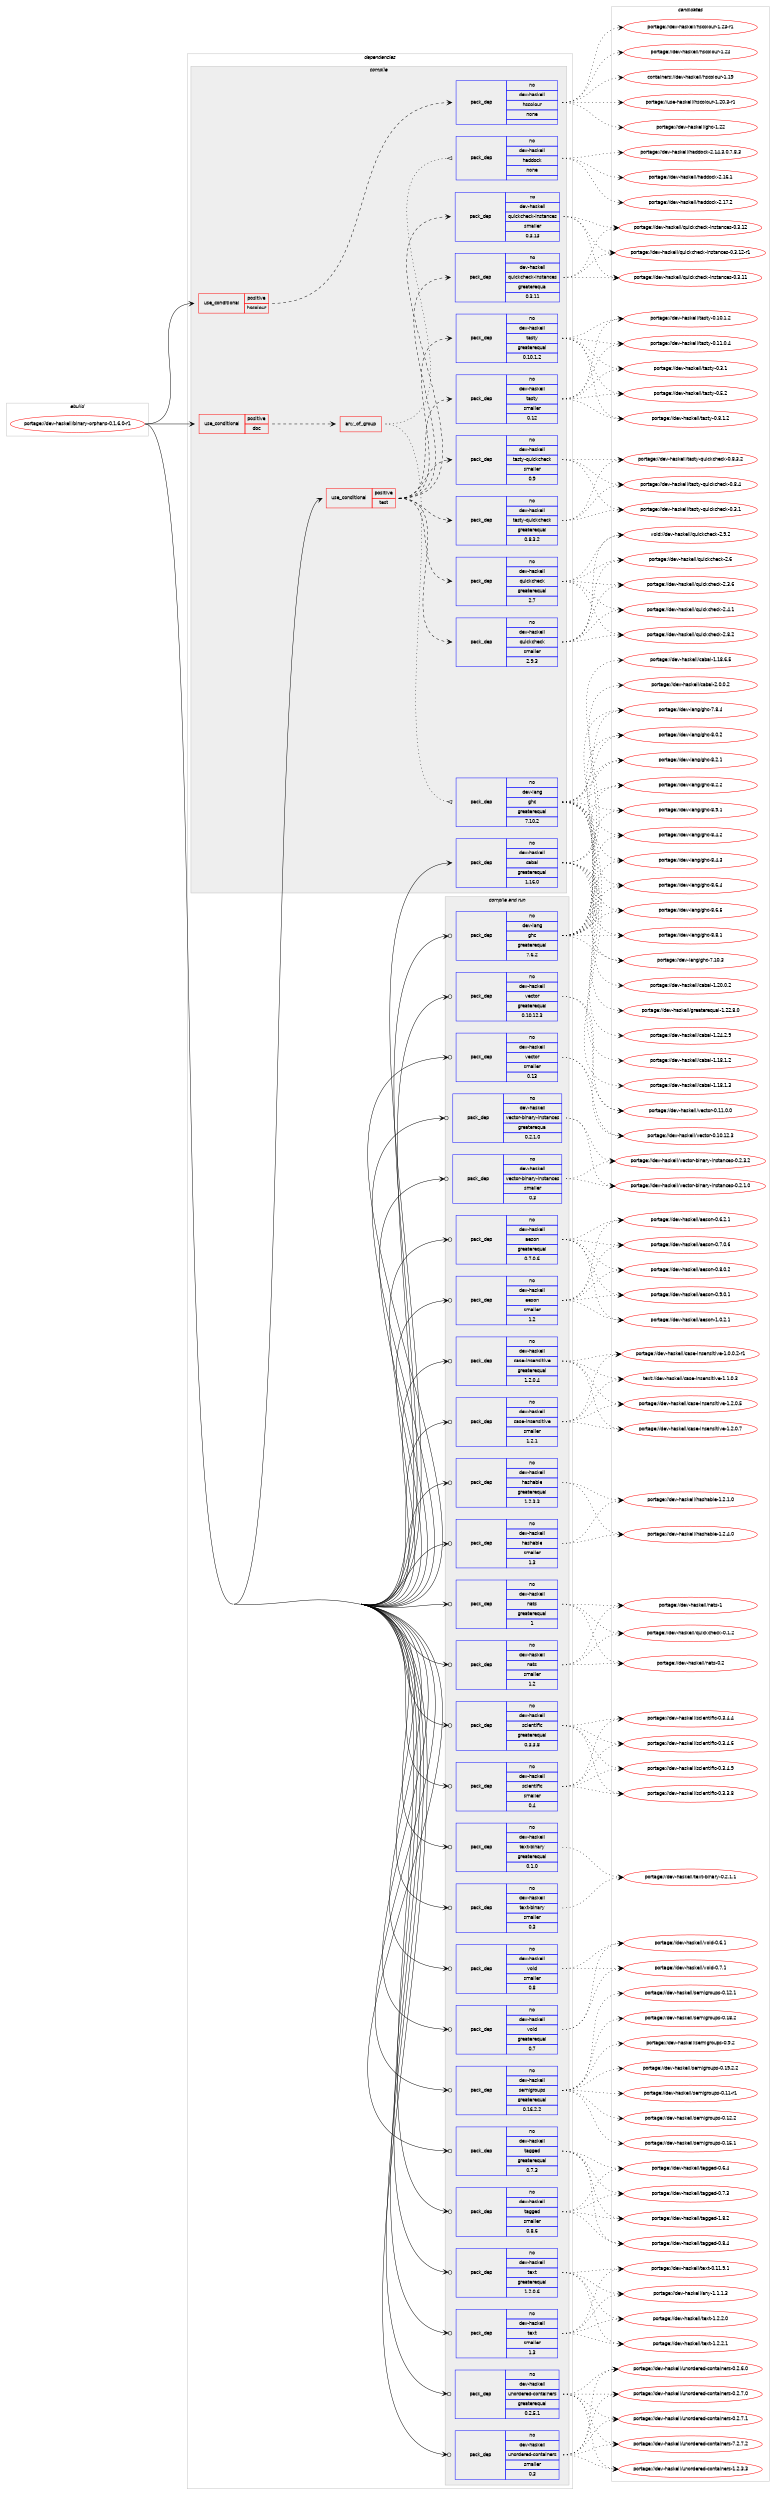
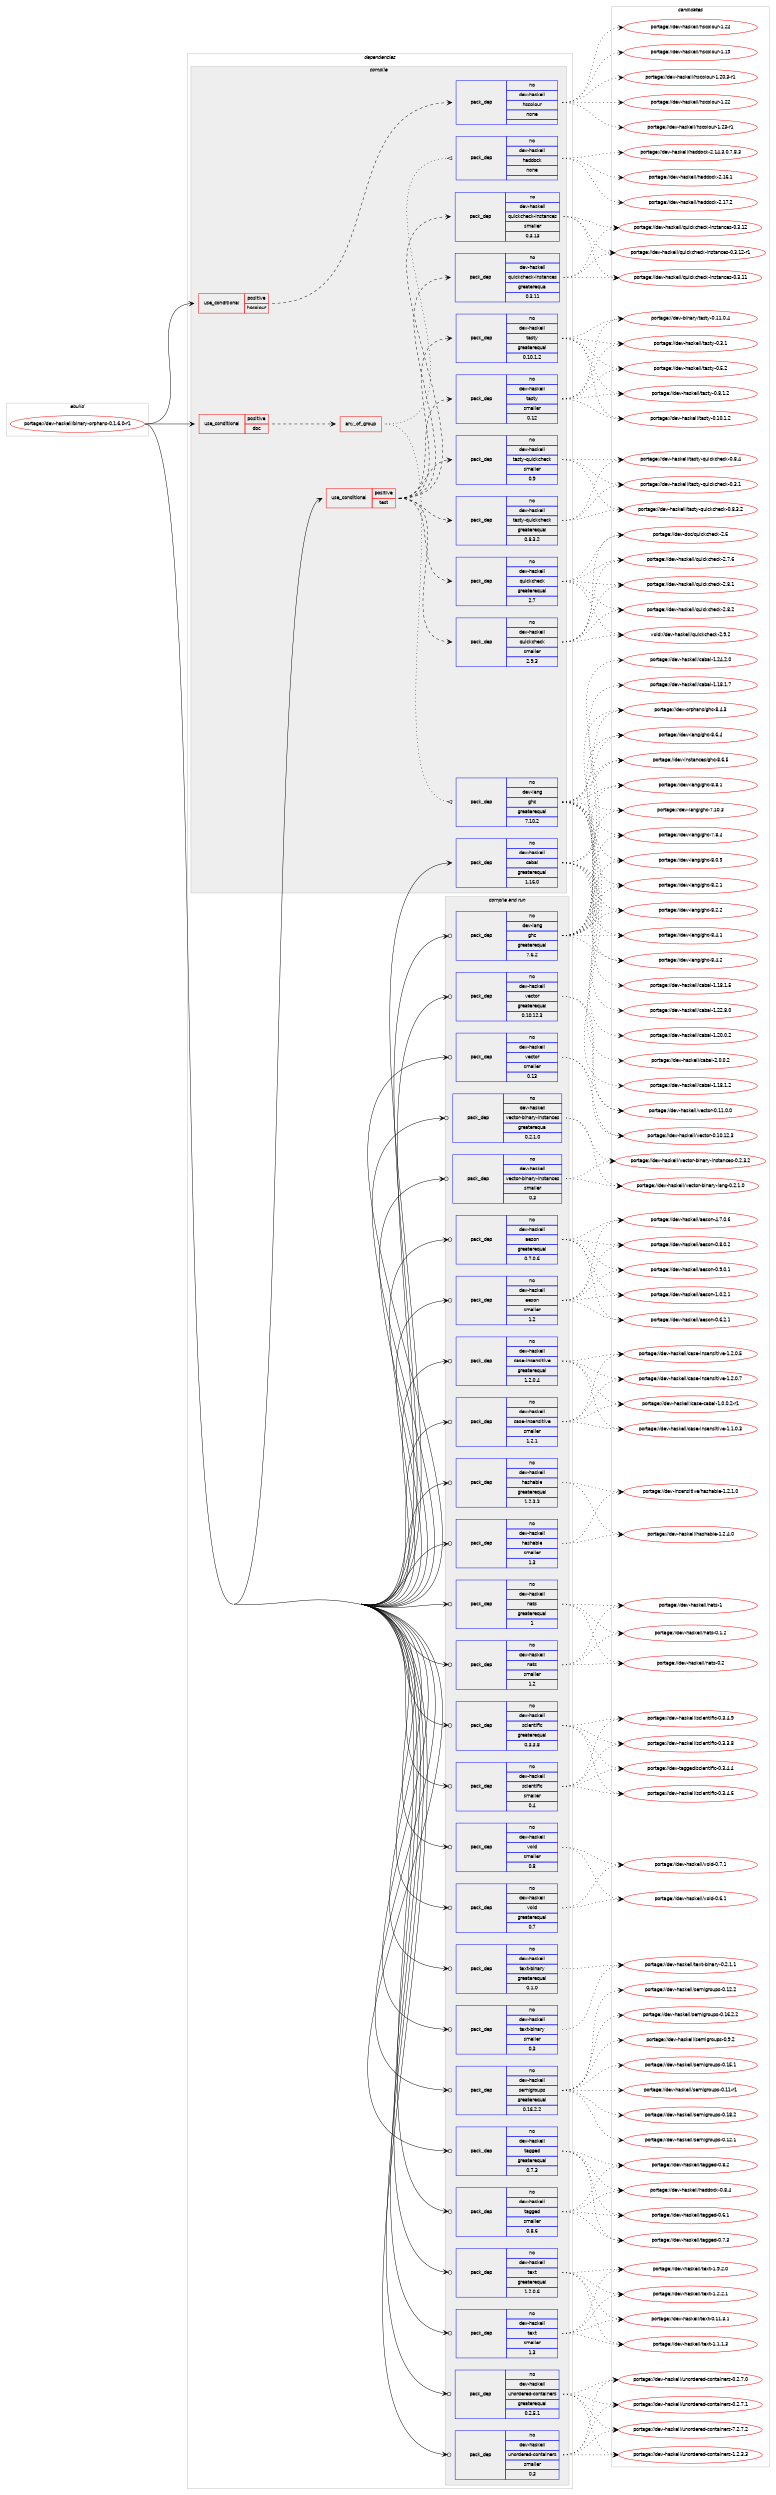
(690, 77) -> (690, 52)
(690, 103) -> (690, 77)
(690, 128) -> (690, 103)
(690, 344) -> (690, 319)
(690, 560) -> (690, 535)
(690, 585) -> (690, 560)
(690, 610) -> (690, 585)
(690, 660) -> (690, 986)
(690, 735) -> (690, 861)
(690, 810) -> (690, 936)
(690, 861) -> (690, 710)
(690, 911) -> (690, 760)
(690, 1011) -> (690, 1011)
(690, 1036) -> (690, 660)
(690, 1086) -> (690, 685)
(690, 1186) -> (690, 1186)
(690, 1245) -> (690, 1220)
(690, 1354) -> (690, 1404)
(690, 1379) -> (690, 1429)
(690, 1500) -> (690, 1492)
(690, 1633) -> (690, 1633)
(690, 1719) -> (690, 1769)
(690, 2068) -> (690, 2015)
(690, 2169) -> (690, 2216)
(690, 2219) -> (690, 2165)
(690, 2244) -> (690, 2190)
(690, 2269) -> (690, 2319)
(690, 2294) -> (690, 2344)
(690, 2319) -> (690, 2269)
(690, 2369) -> none
